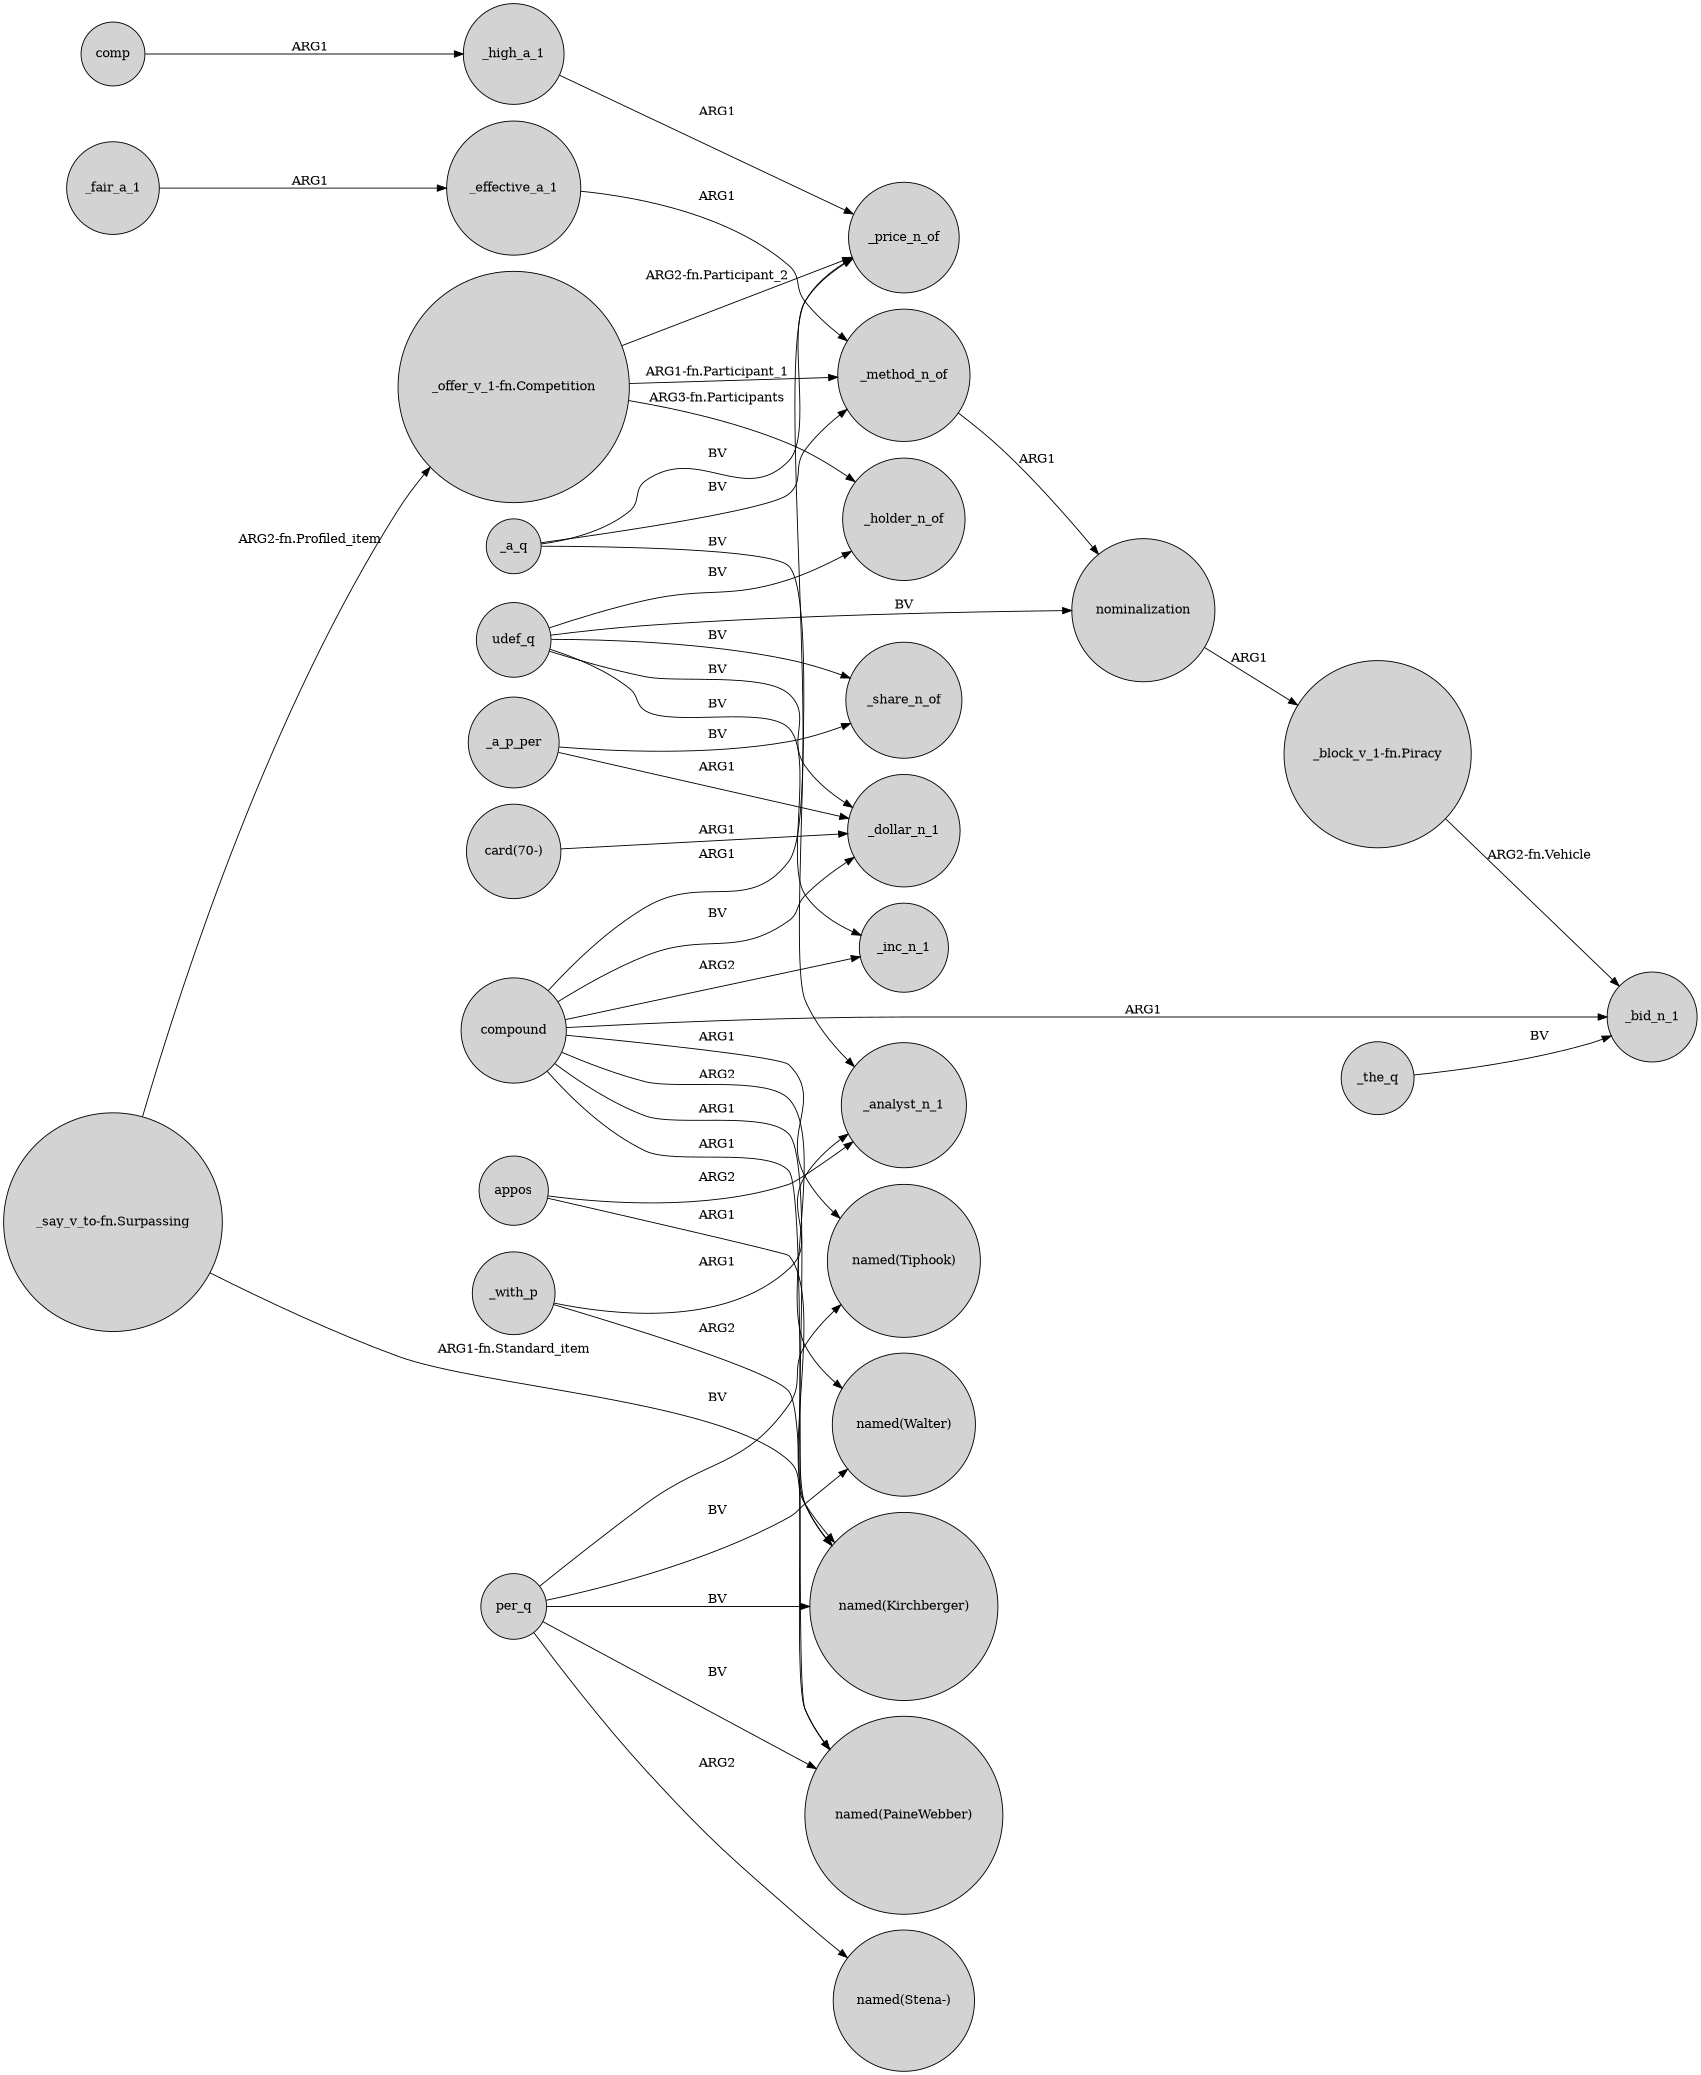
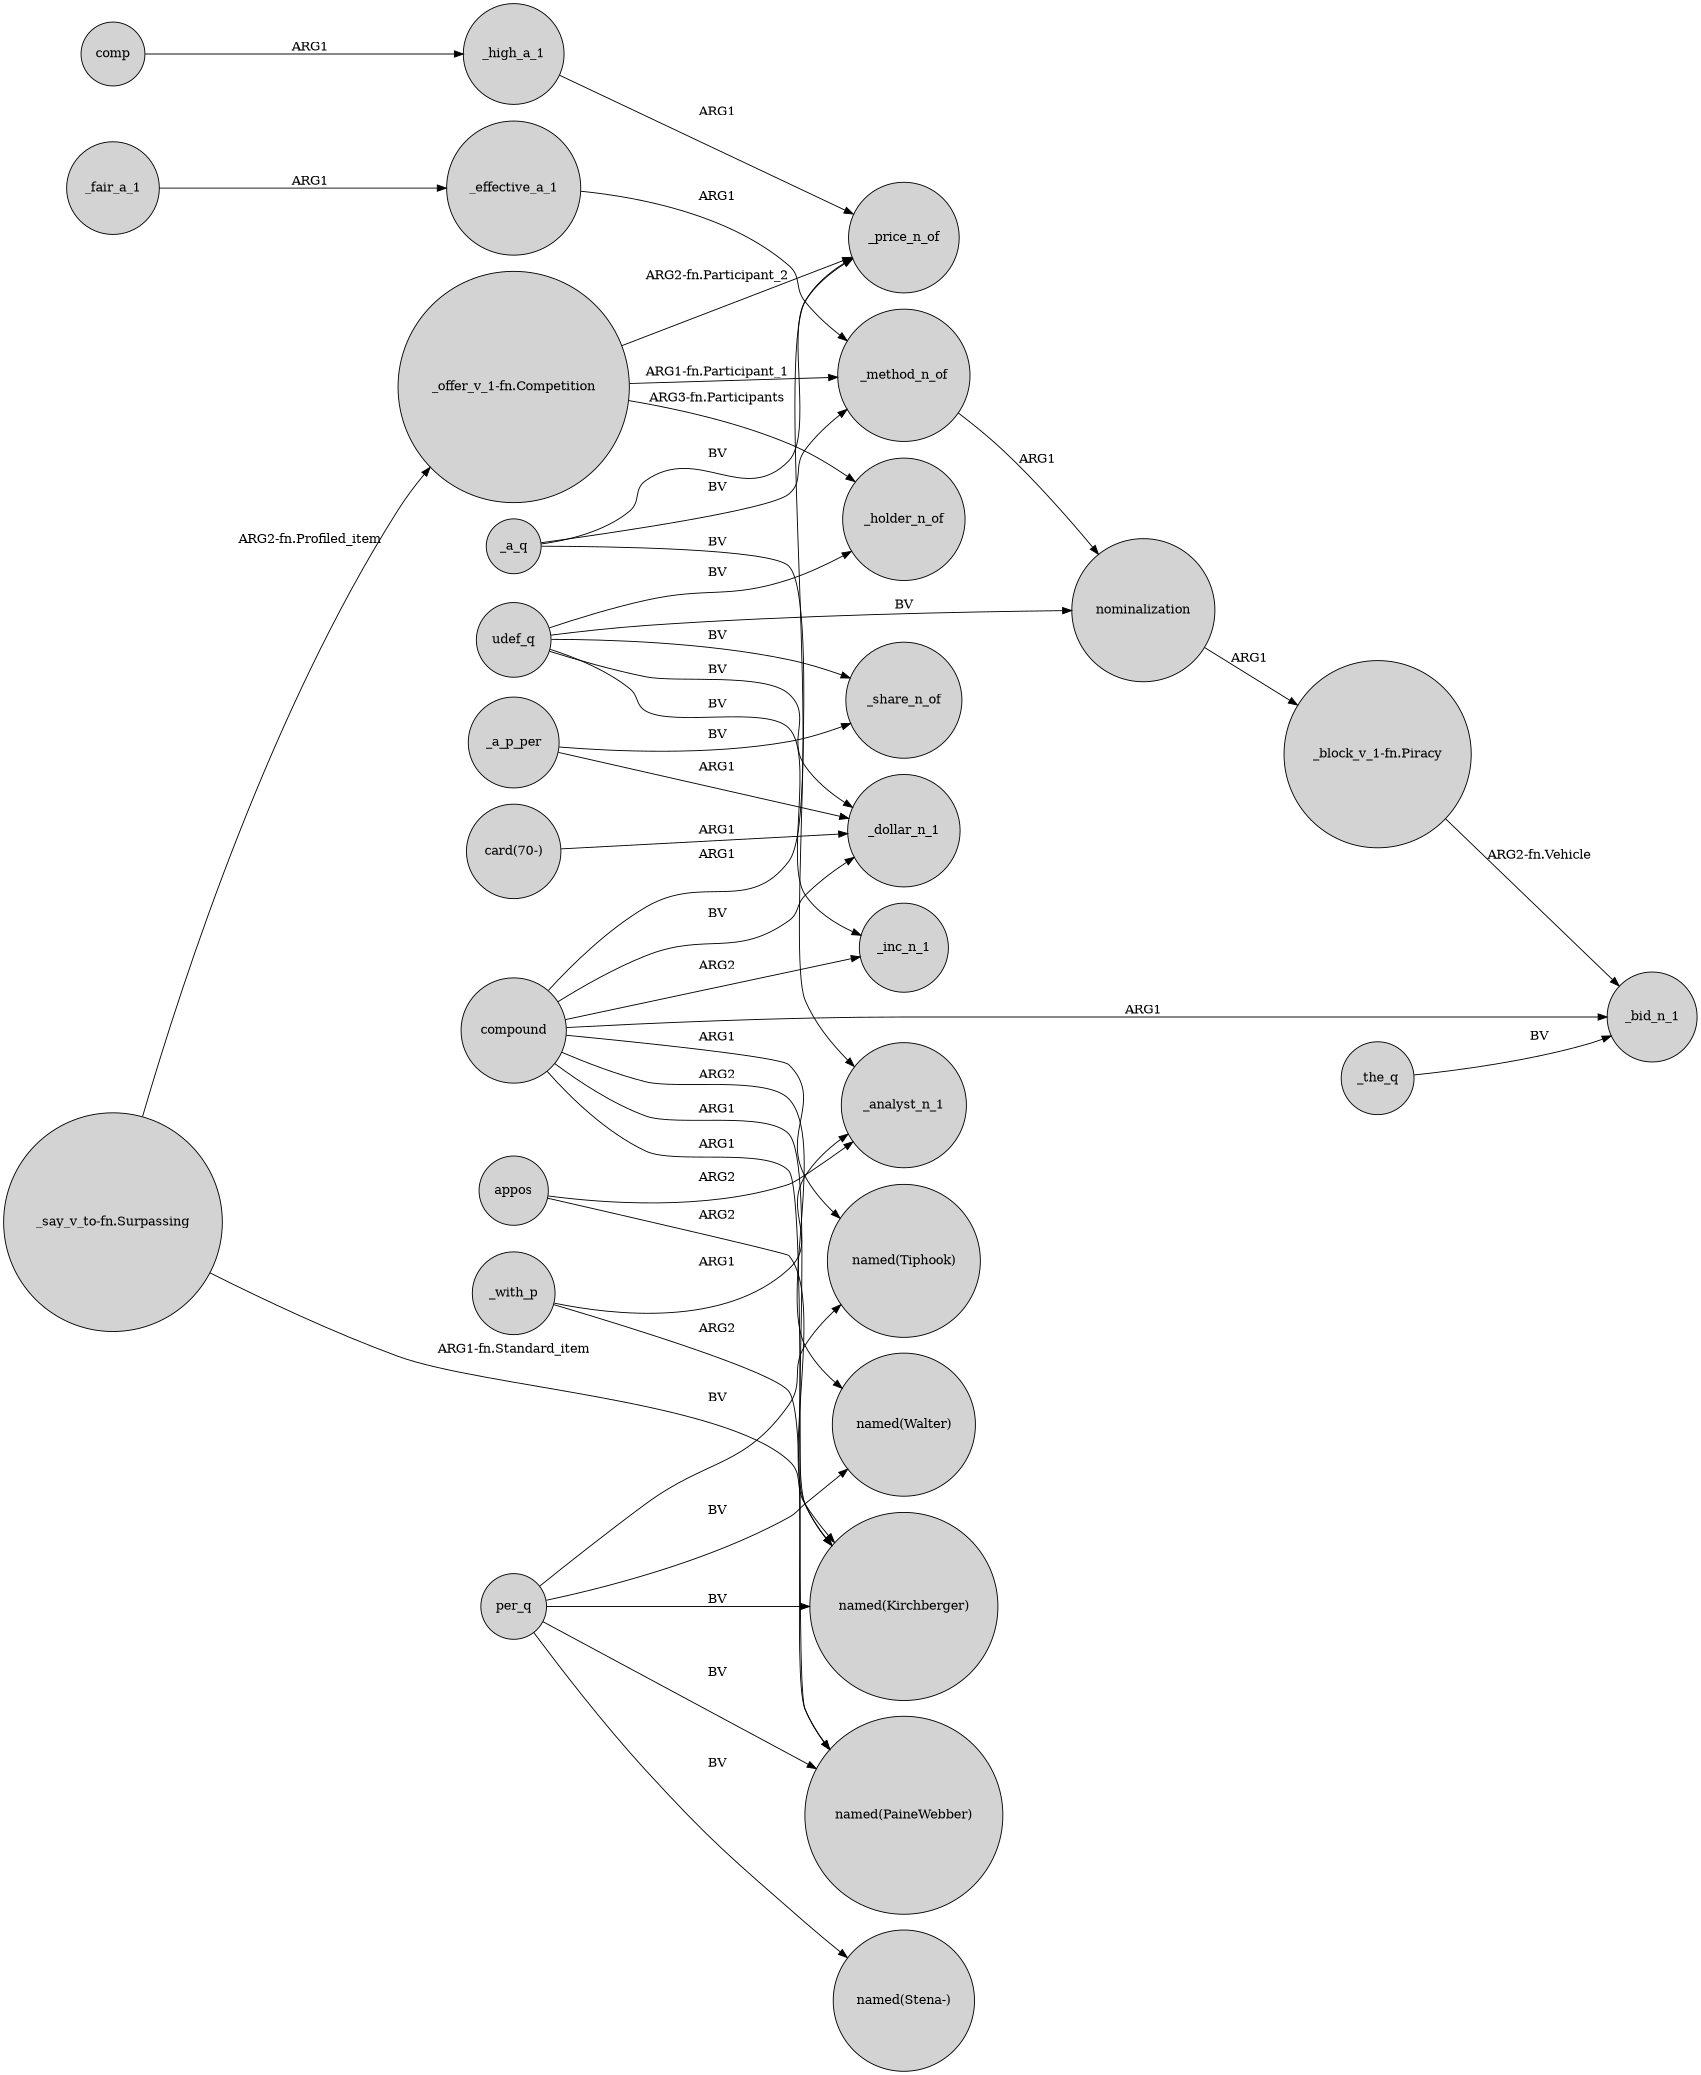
(717, 1215) -> (717, 1215)
(717, 1764) -> (717, 1764)
